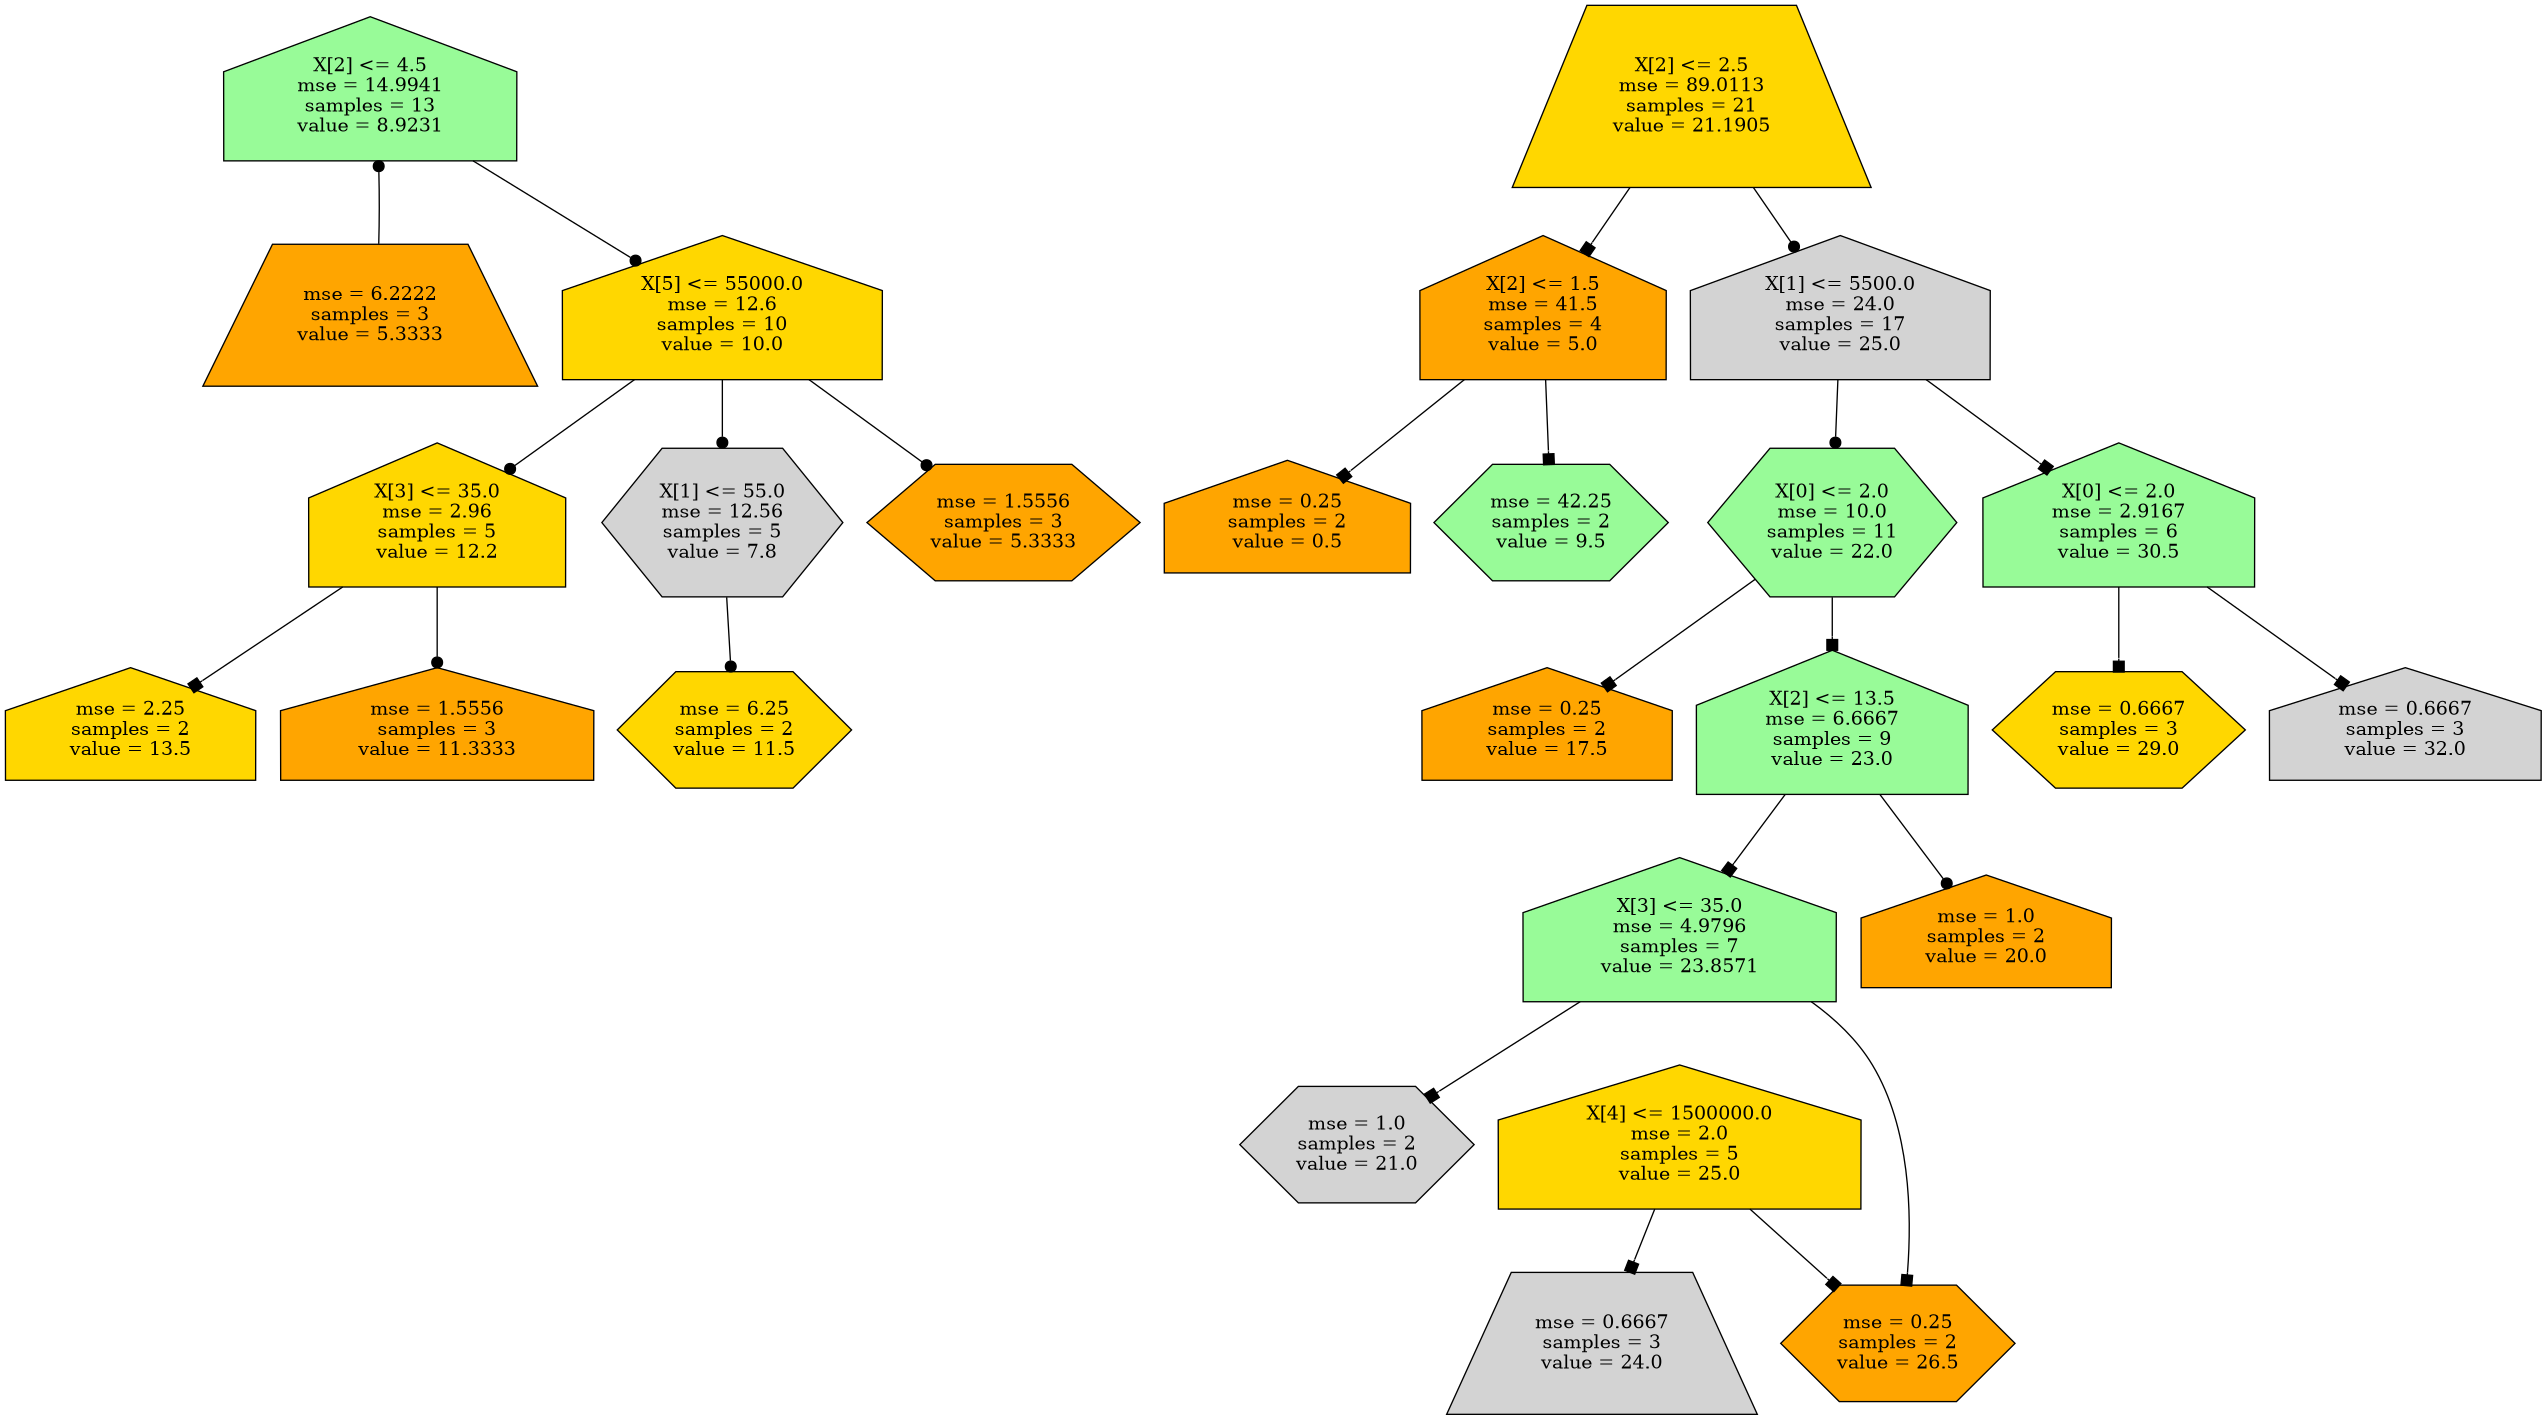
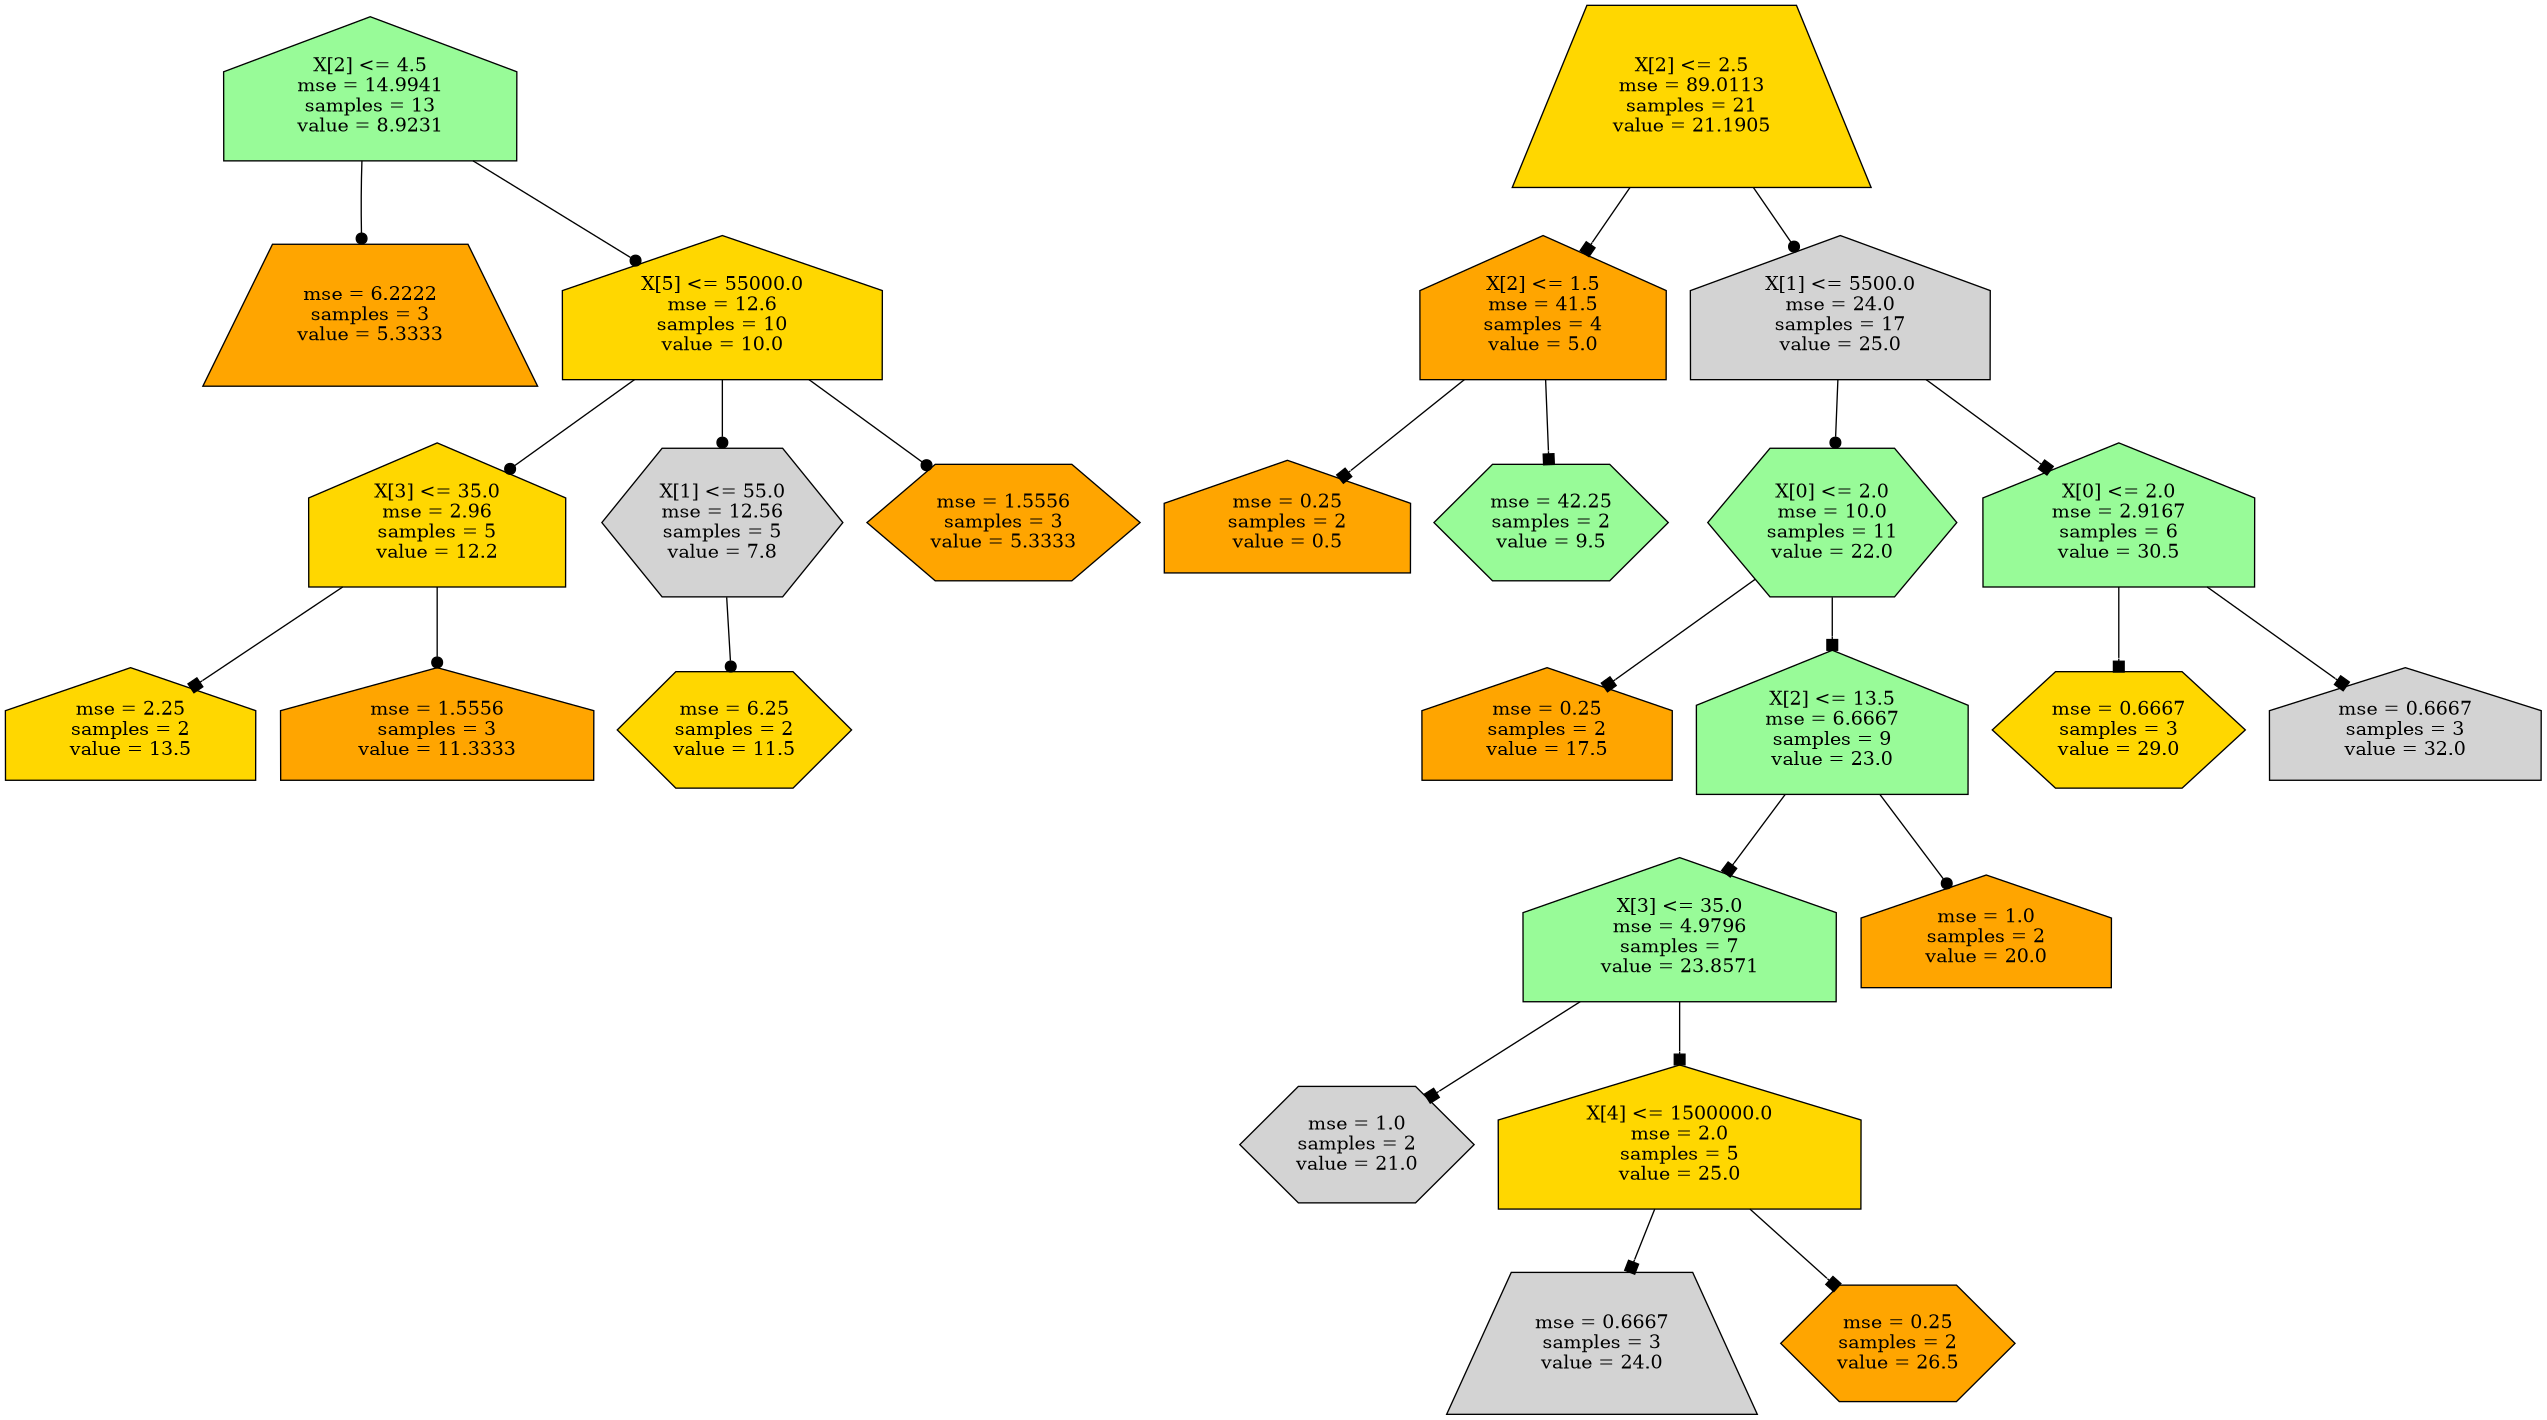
(379, 208) -> (361, 197)
(1896, 1122) -> (1680, 1026)
